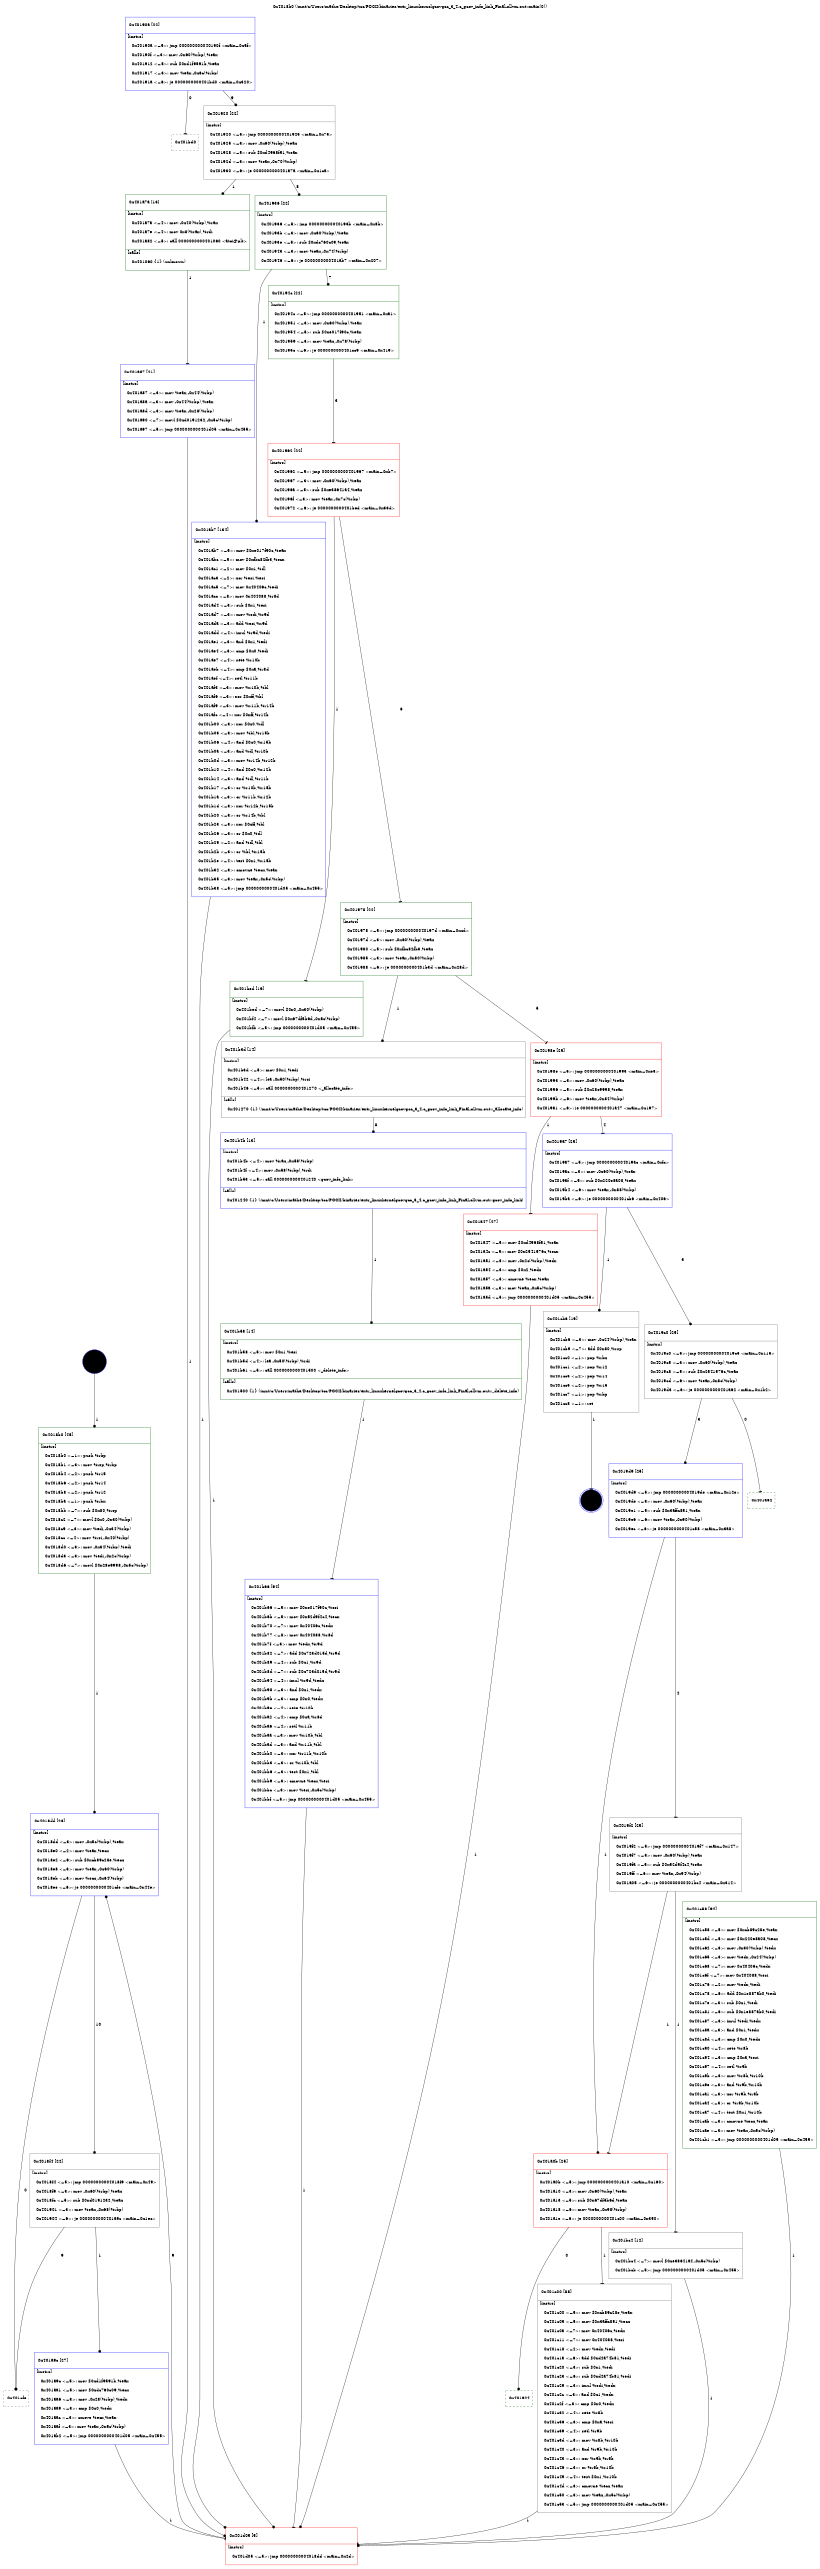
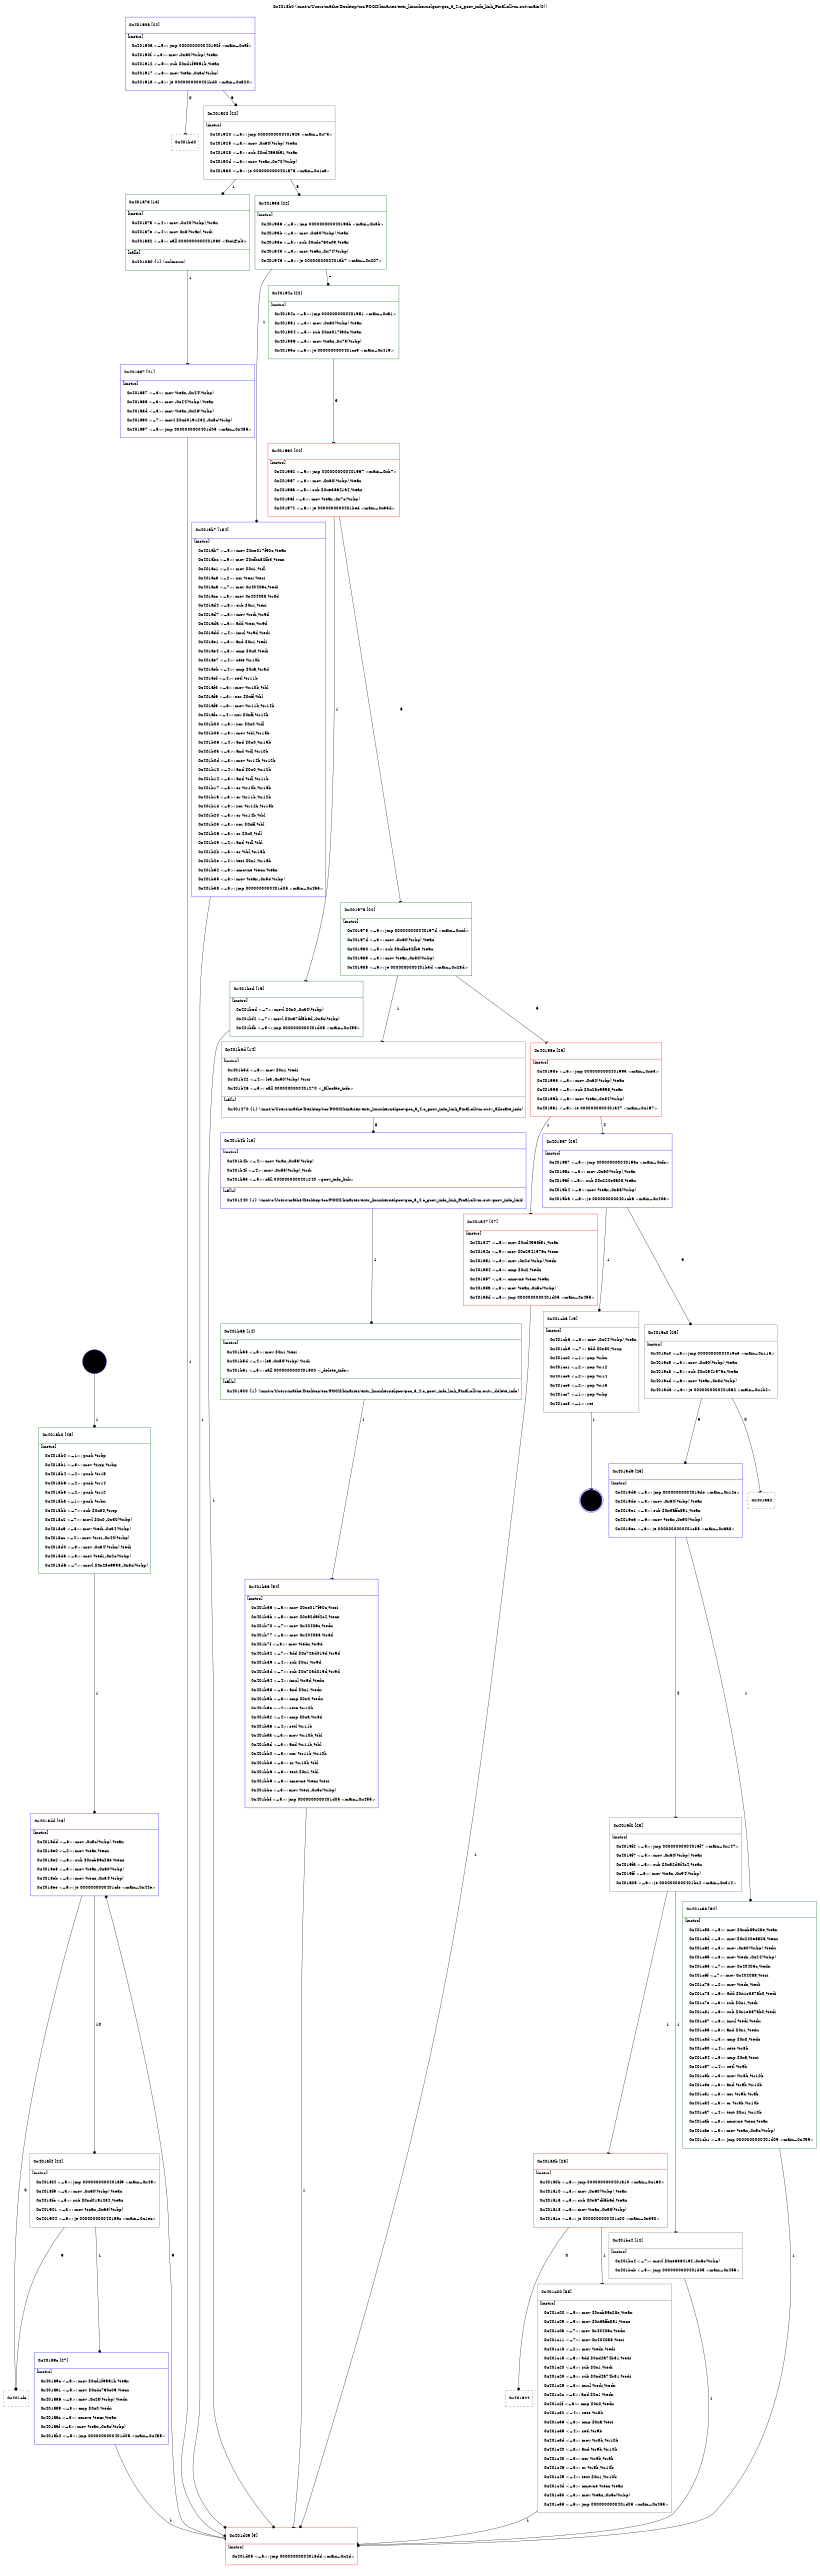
(390, 1008) -> (390, 1008)
(600, 1841) -> (729, 1716)
